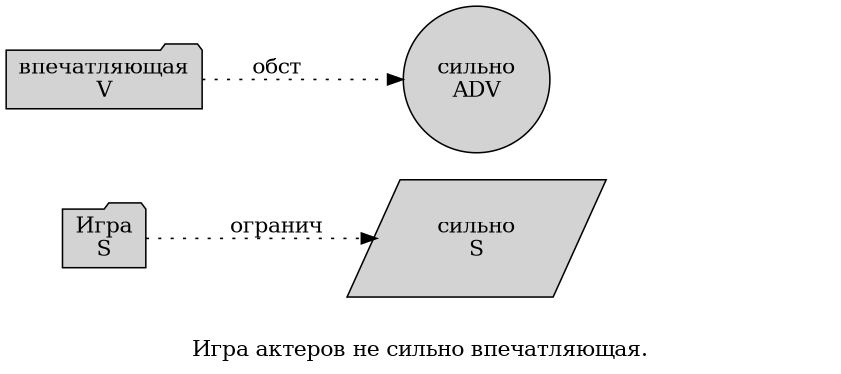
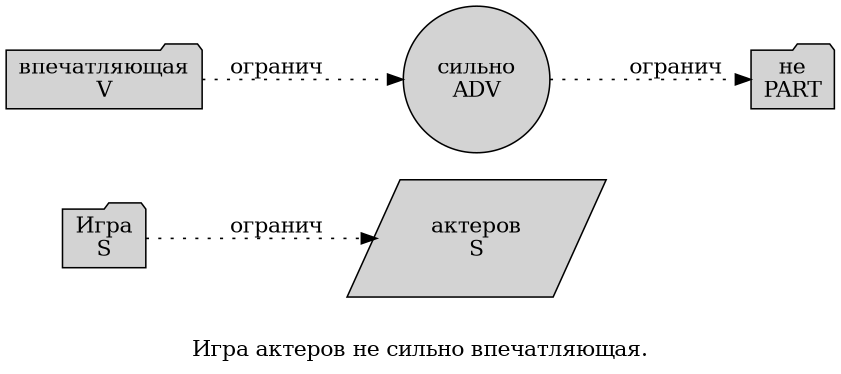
(277, 68) -> (277, 68)
none -> (793, 79)
(477, 238) -> (477, 238)
